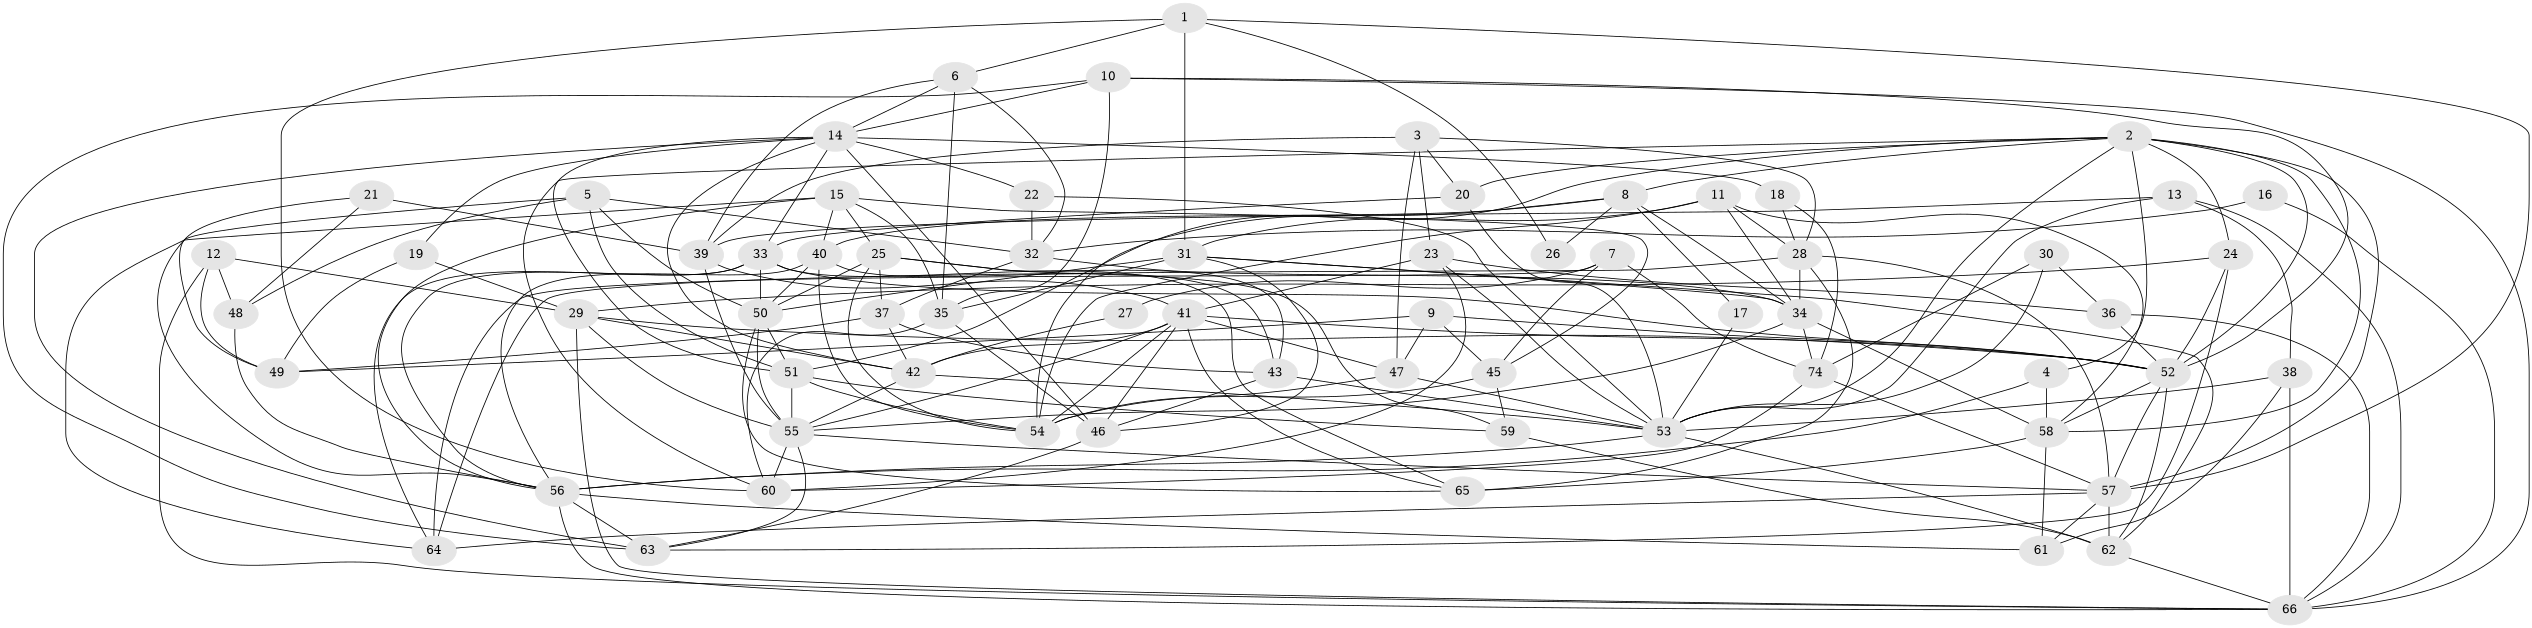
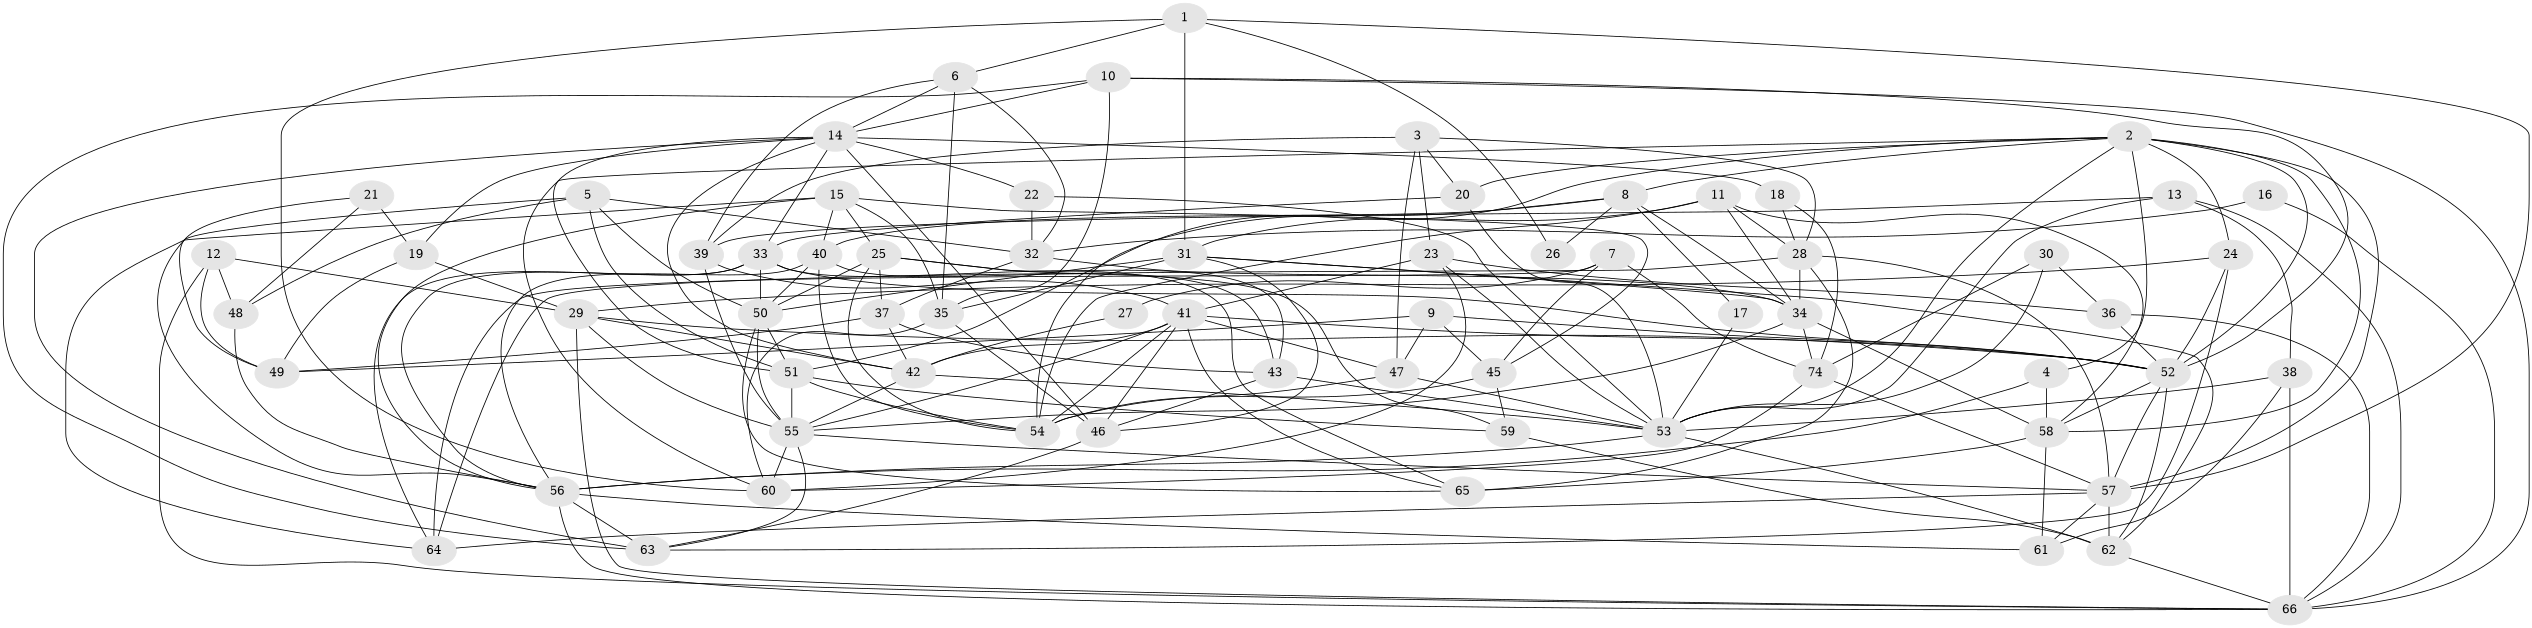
(537, 225) -> (390, 221)
